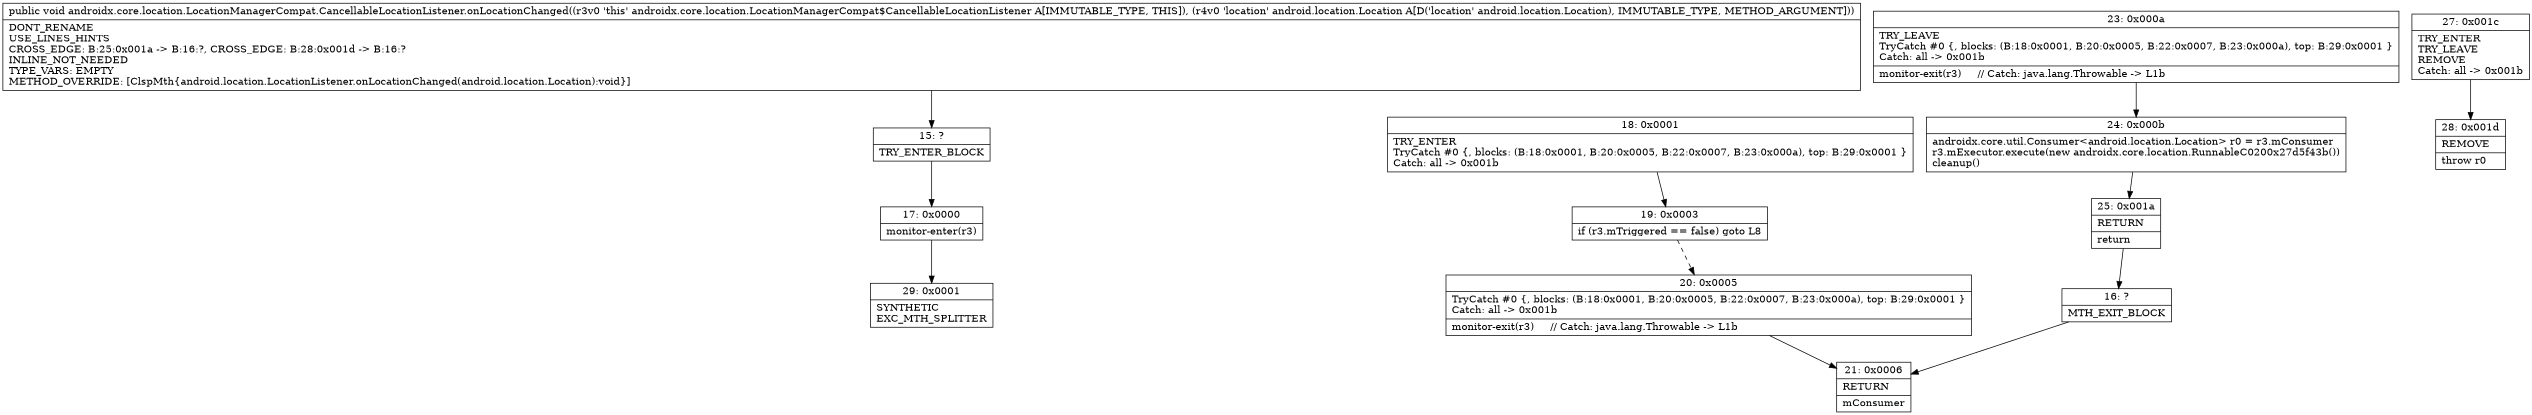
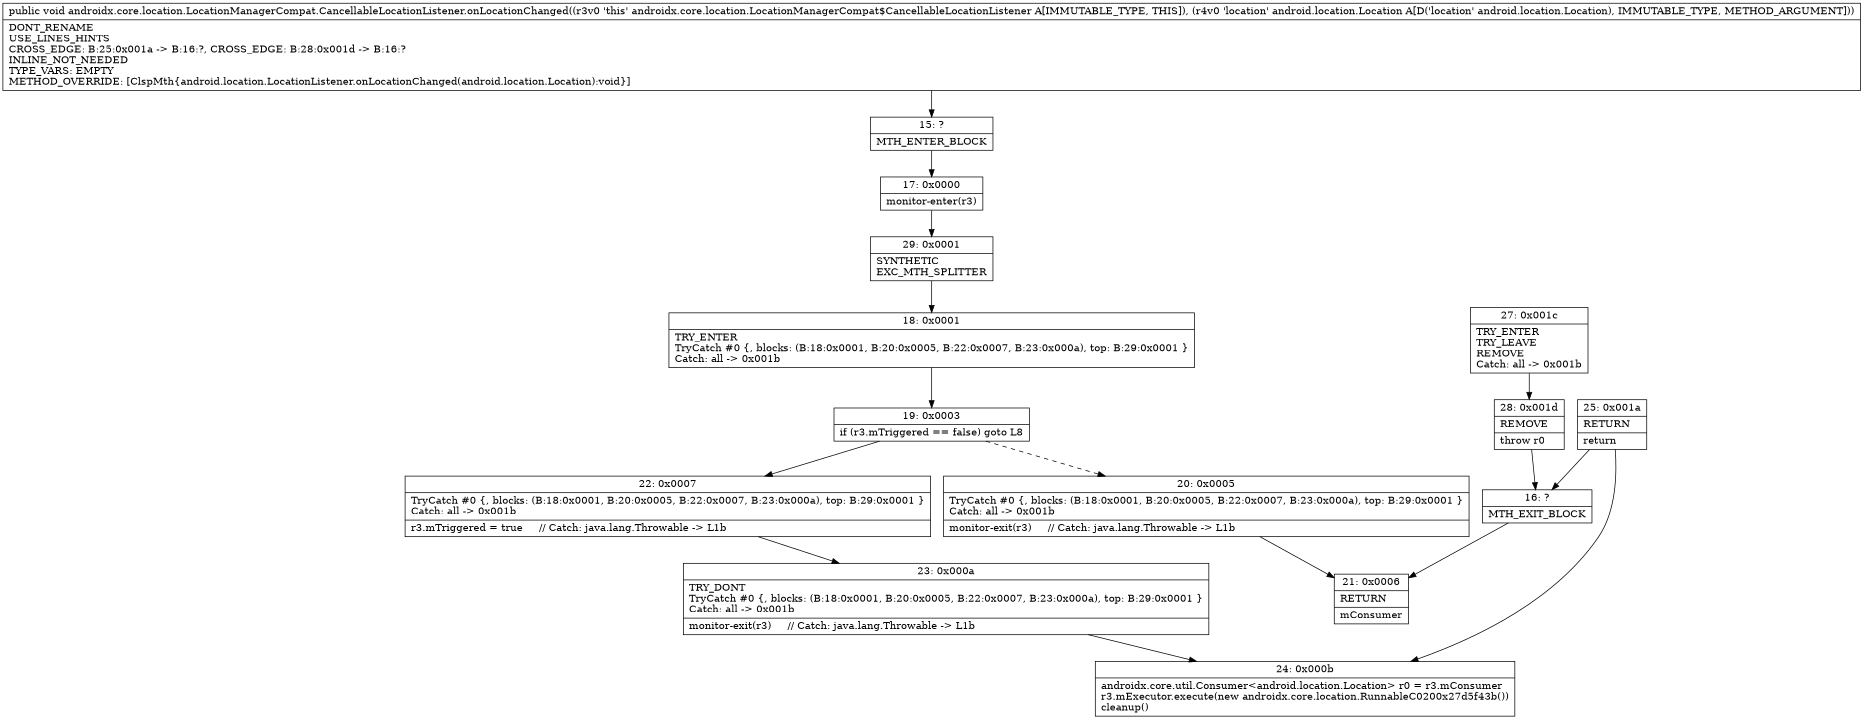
(1910, 36) -> (718, 588)
(932, 152) -> (932, 142)
(2131, 182) -> (1554, 585)
none -> (932, 293)
none -> (1533, 466)
none -> (668, 506)
